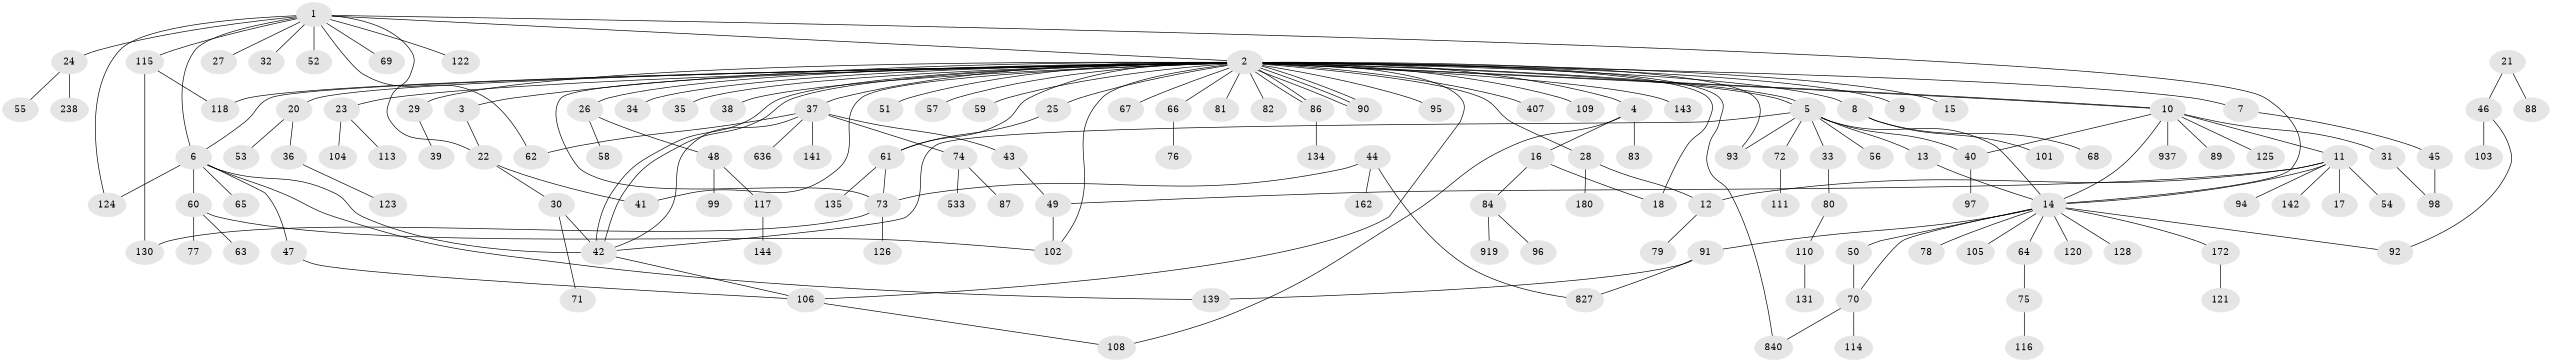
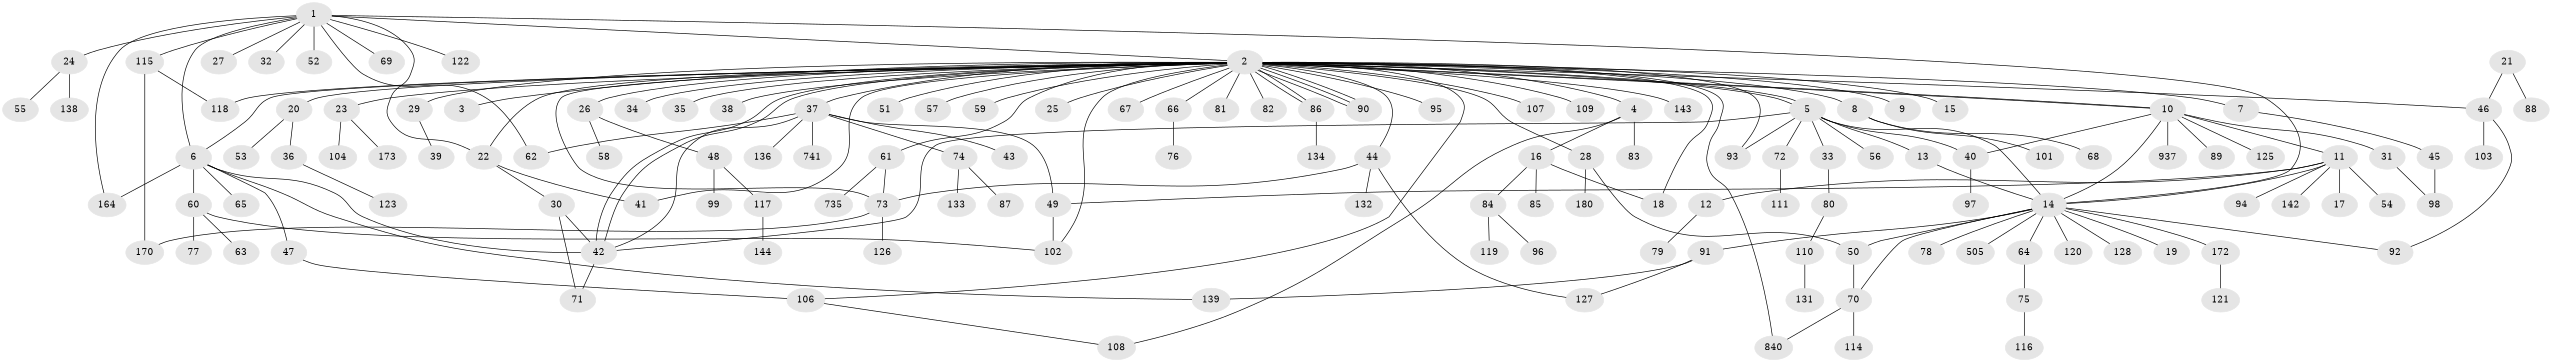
none -> (1864, 82)
none -> (1386, 96)
(69, 110) -> (69, 110)
(1536, 110) -> (1536, 110)
(1001, 128) -> none
(473, 134) -> (848, 70)
(387, 157) -> (387, 157)
(763, 157) -> (763, 157)
(813, 157) -> (813, 157)
(1030, 180) -> (958, 128)
(1646, 181) -> (1705, 236)
(107, 205) -> (107, 205)
(834, 205) -> (834, 205)
(957, 205) -> (957, 205)
(1364, 205) -> (1364, 205)
none -> (1536, 205)
(145, 253) -> (145, 253)
(1489, 253) -> (1489, 253)
(1975, 253) -> (1975, 253)
none -> (2172, 253)
(680, 271) -> (588, 276)
(1585, 300) -> (1585, 300)
